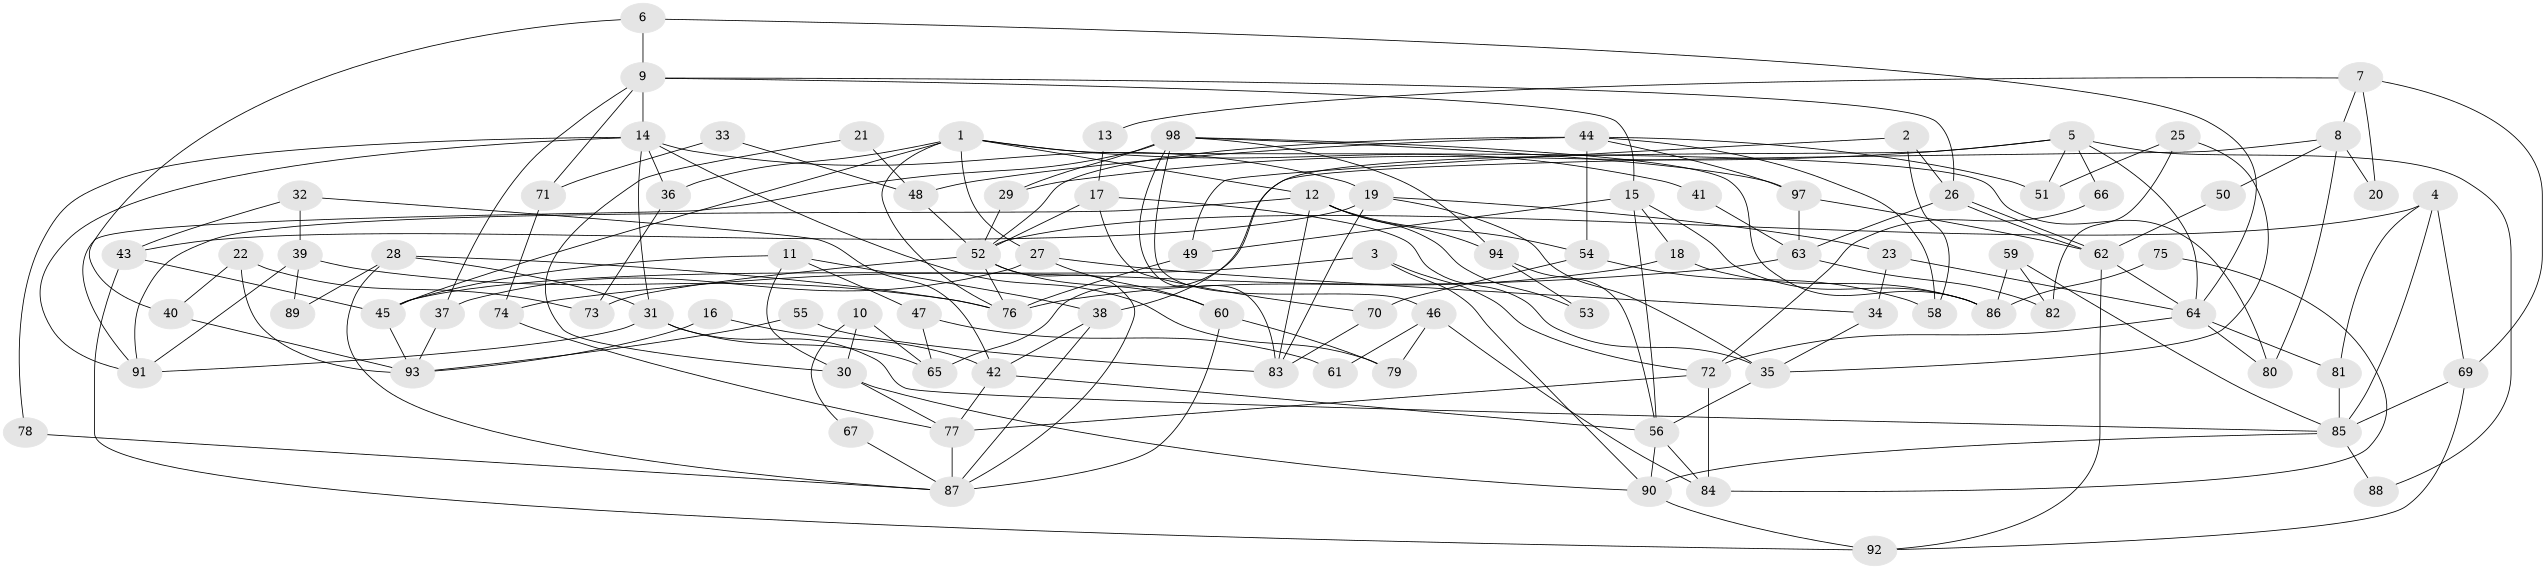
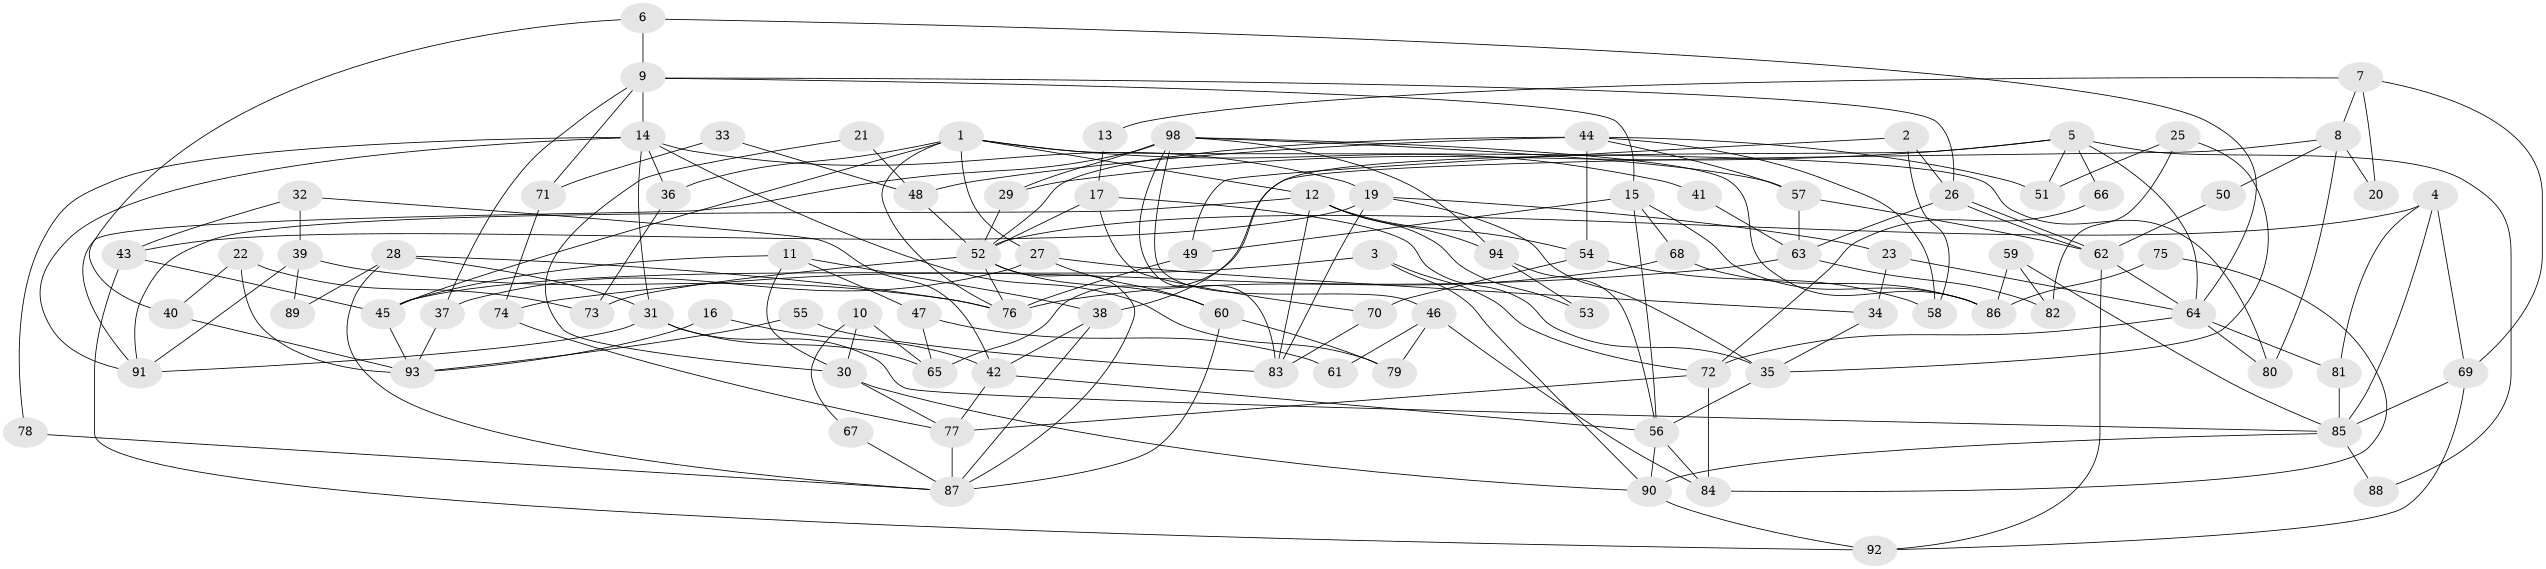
(1799, 196) -> (1799, 196)
(1677, 255) -> (1677, 255)
